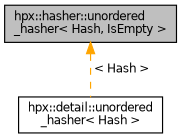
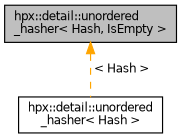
(91, 24) -> (91, 24)
